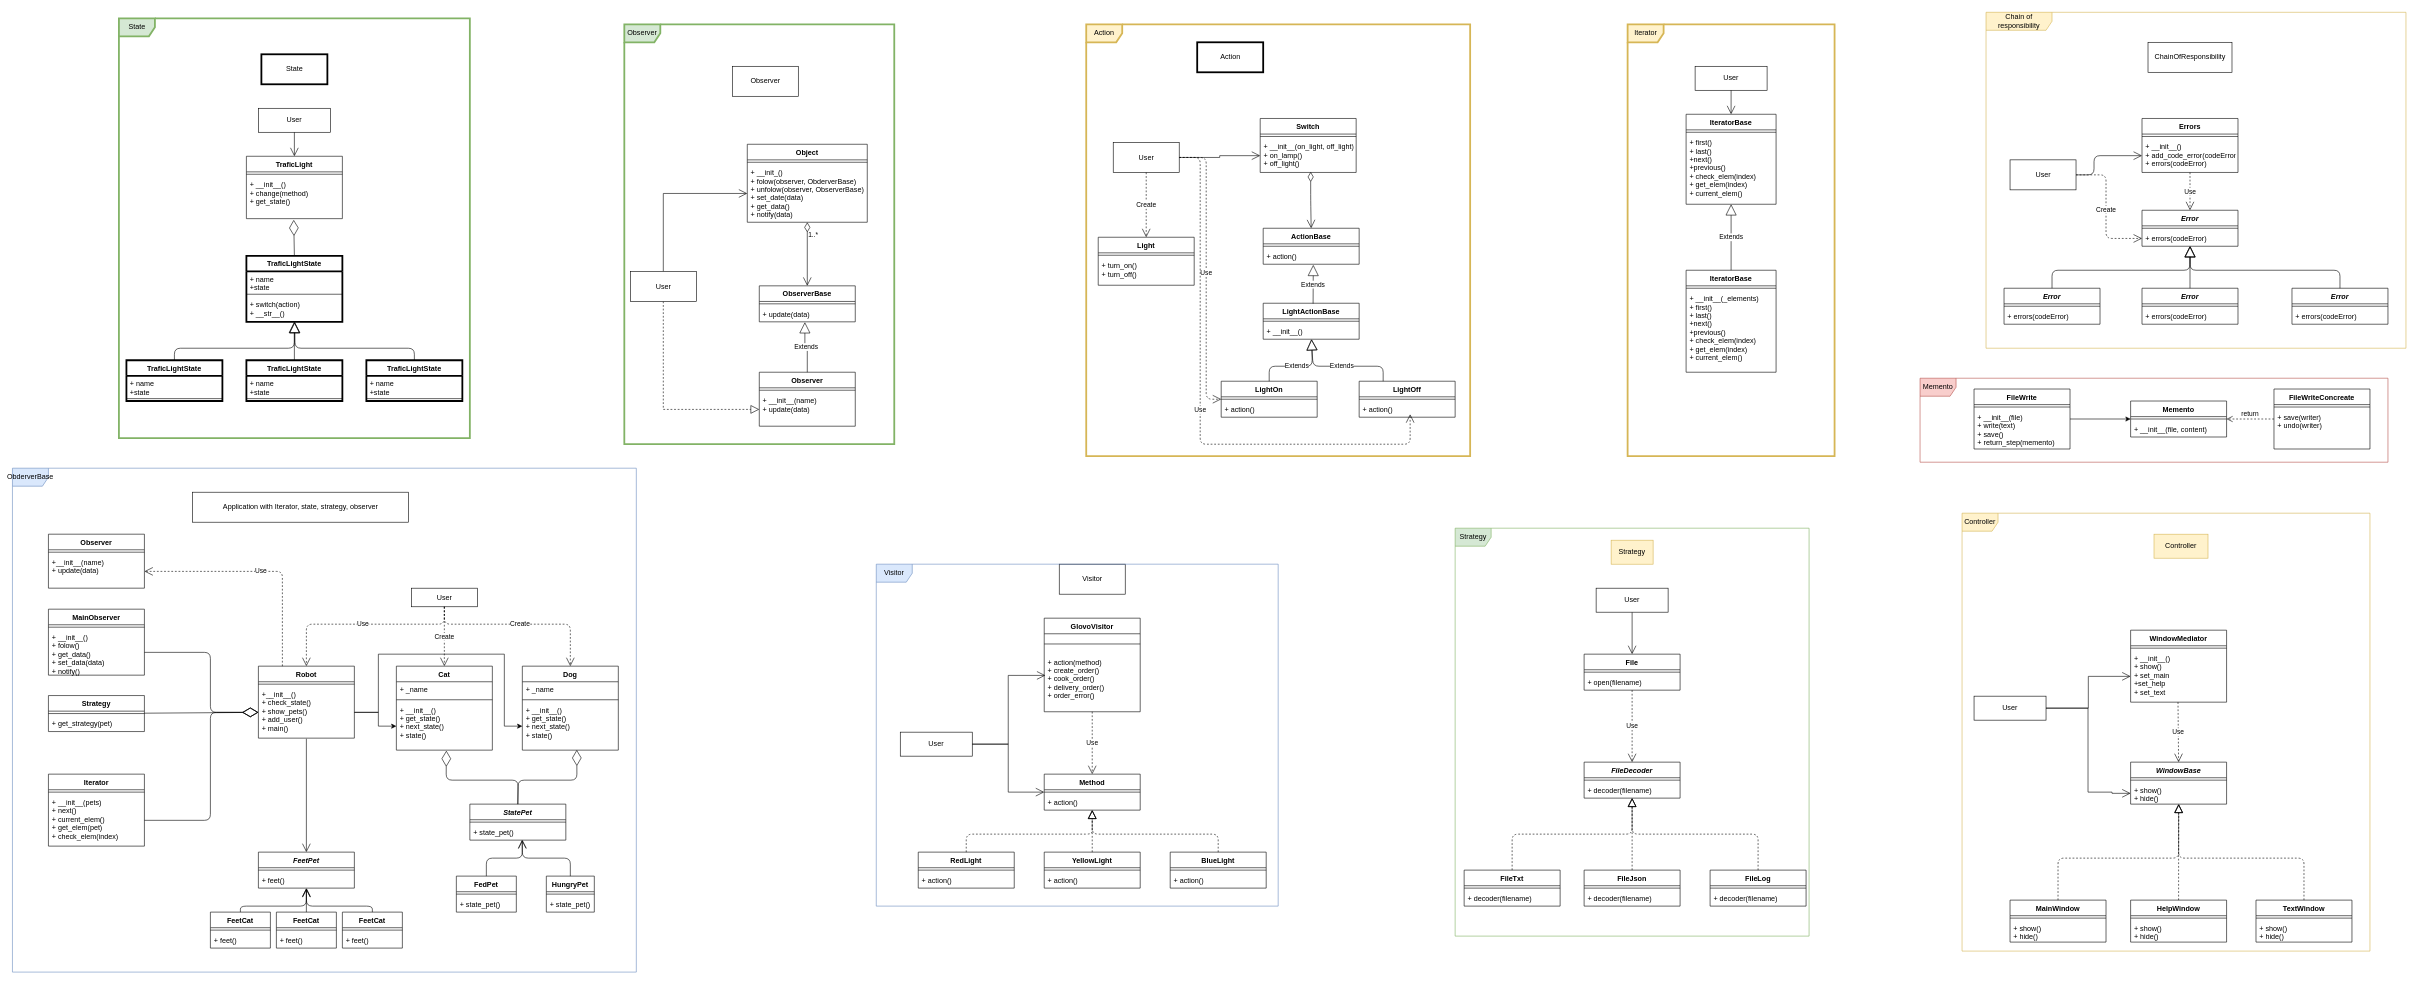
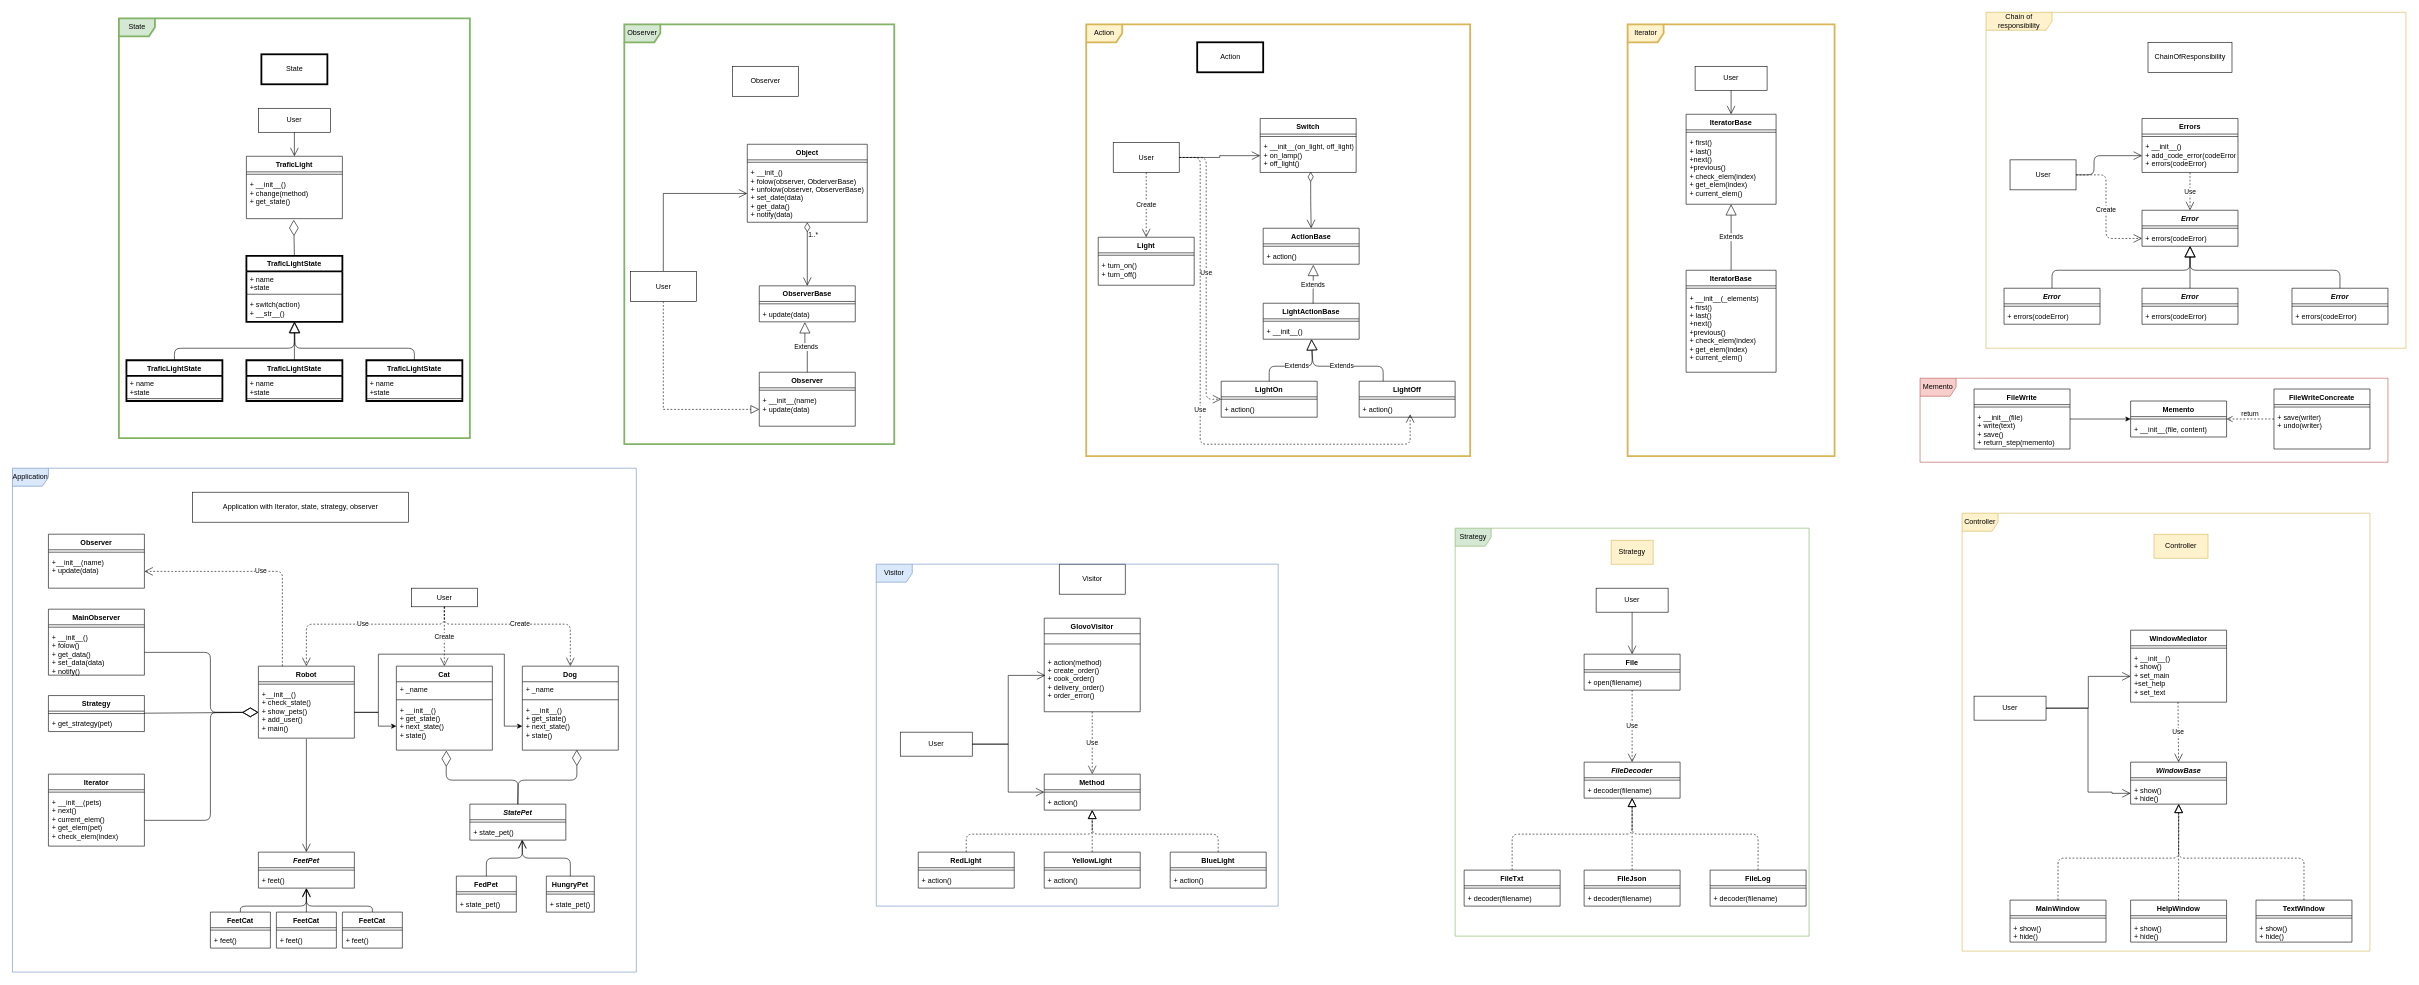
(30, 477) -> (30, 477)
